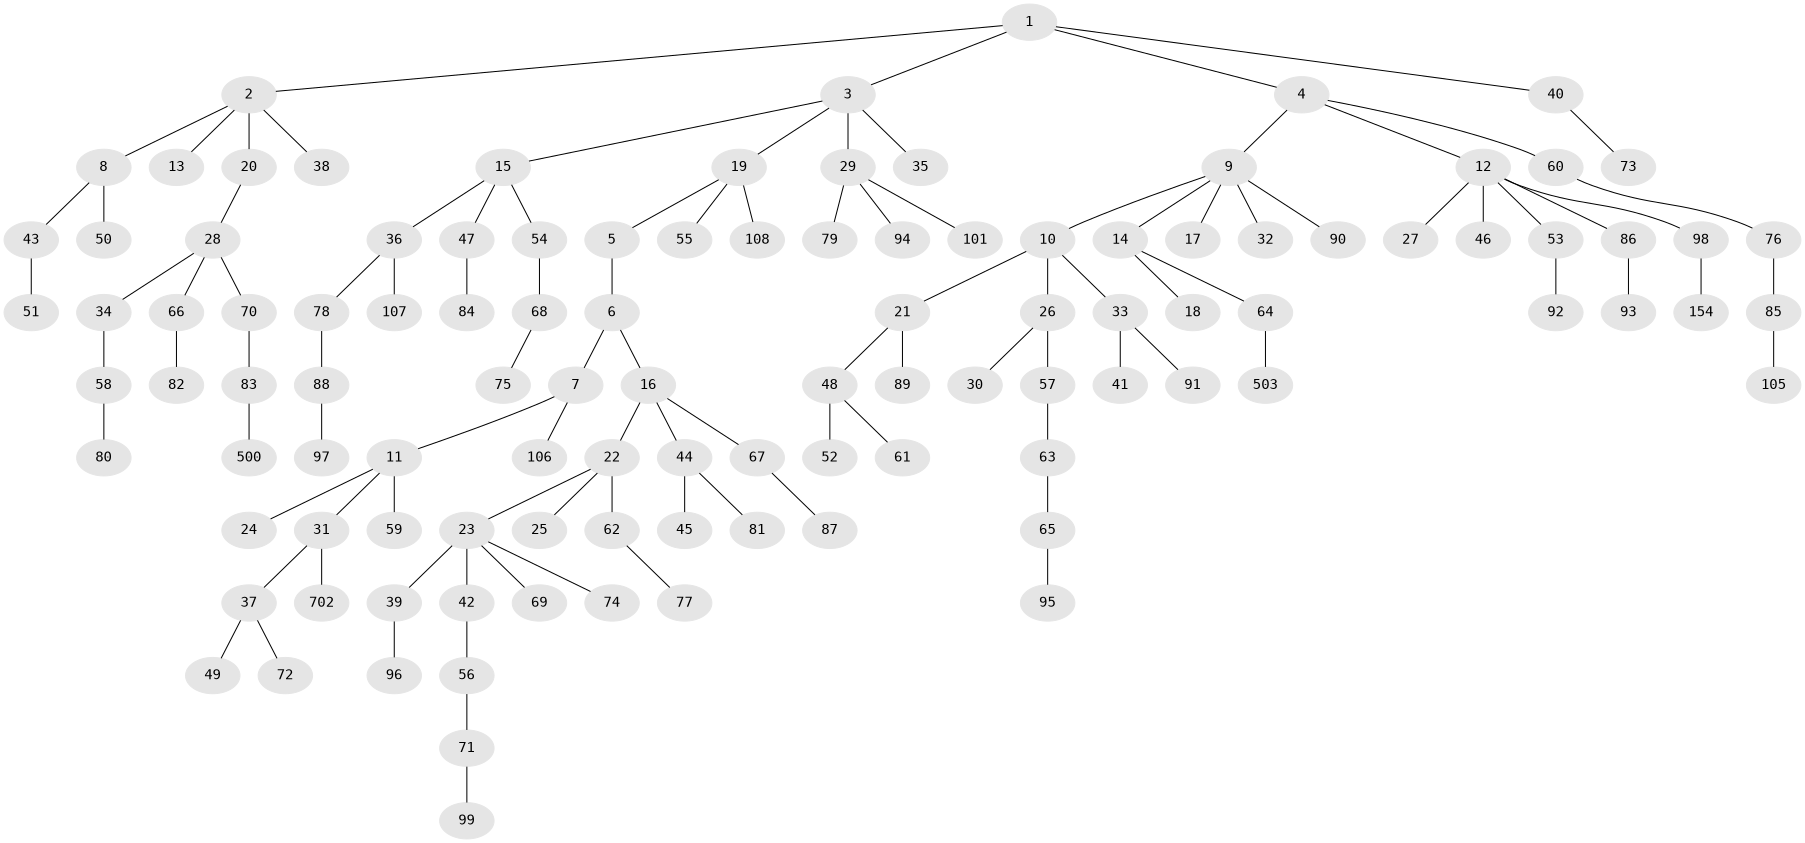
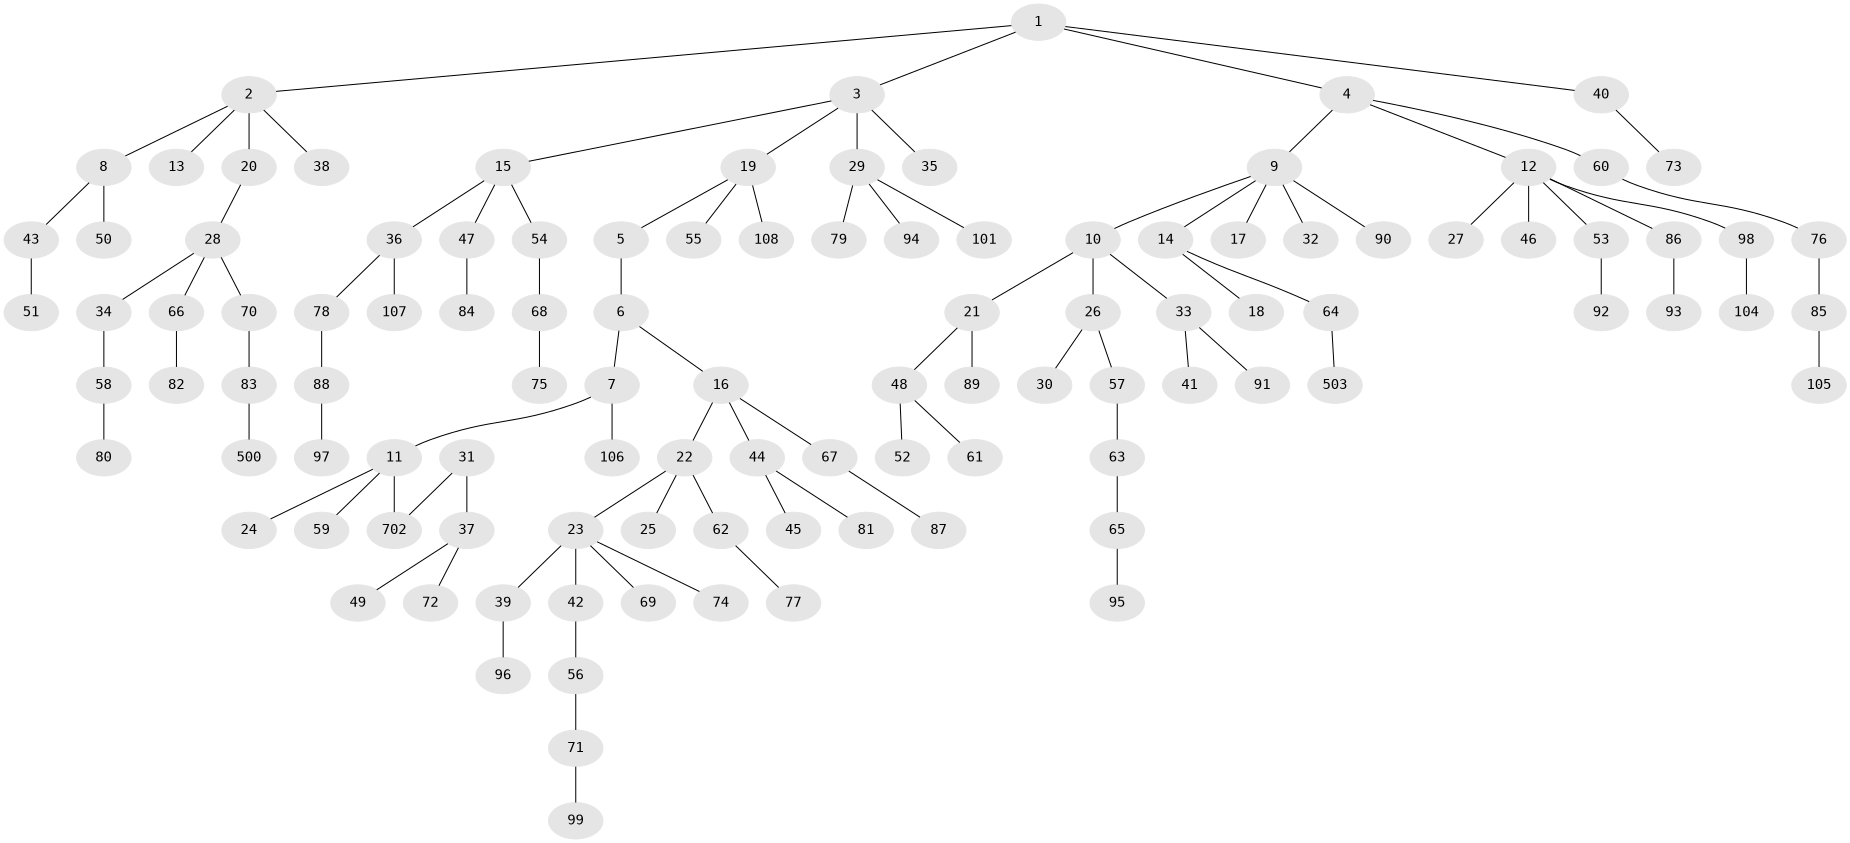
(1701, 313) -> (1746, 313)
(358, 494) -> (394, 494)
